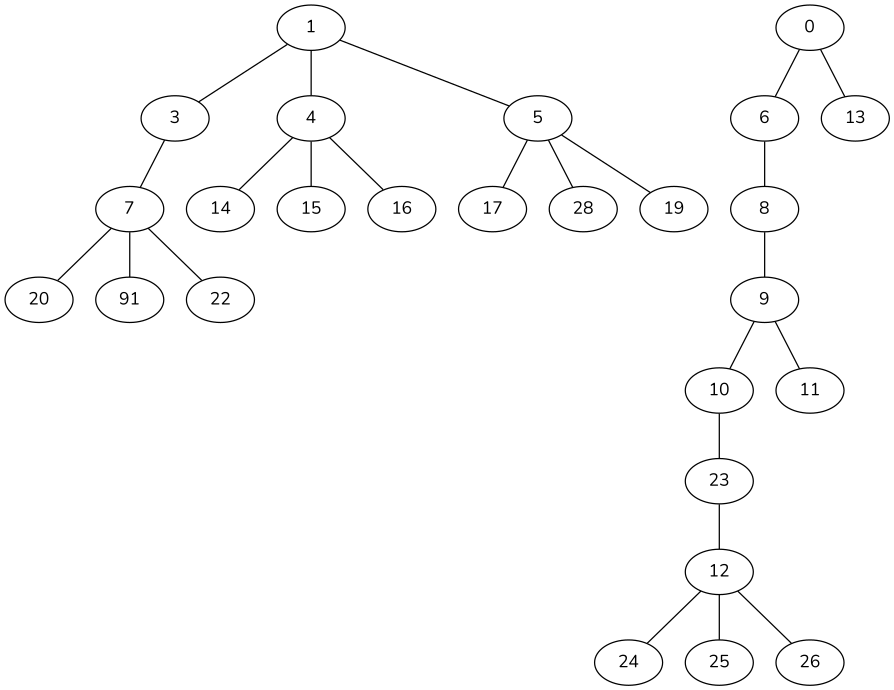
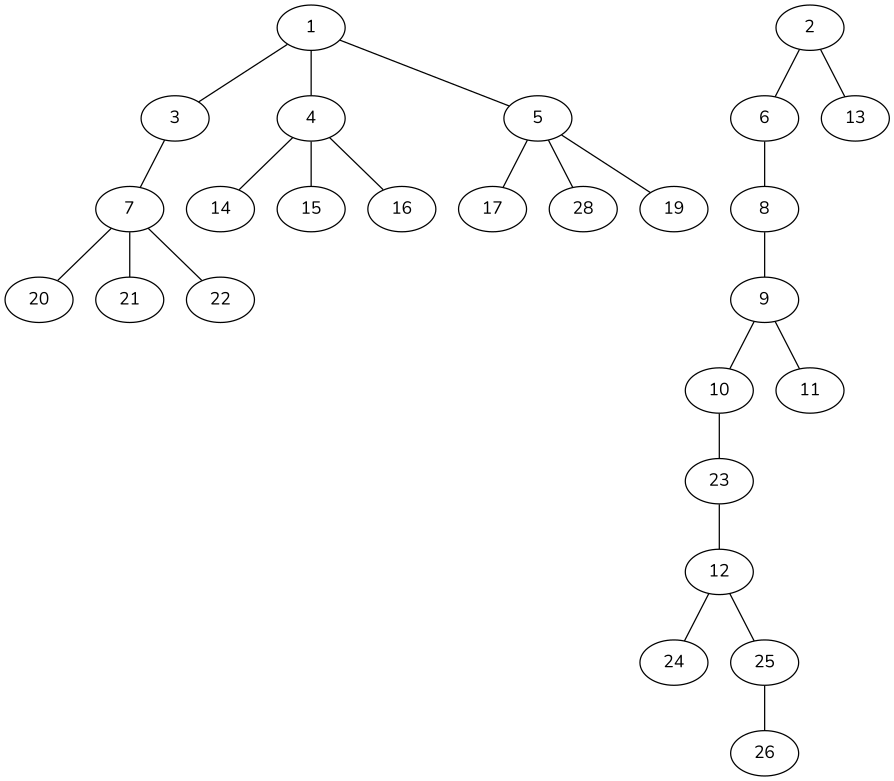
(810, 28) -> (810, 28)
(130, 300) -> (130, 300)
(765, 617) -> (765, 708)
